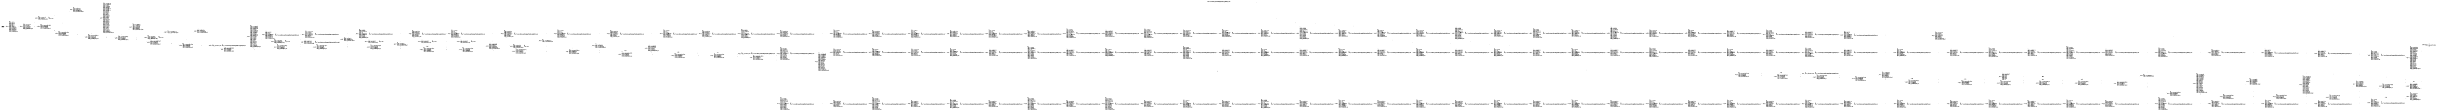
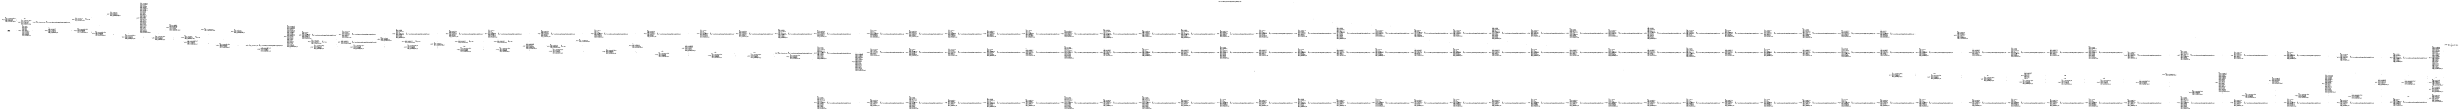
(1820, 77) -> none
